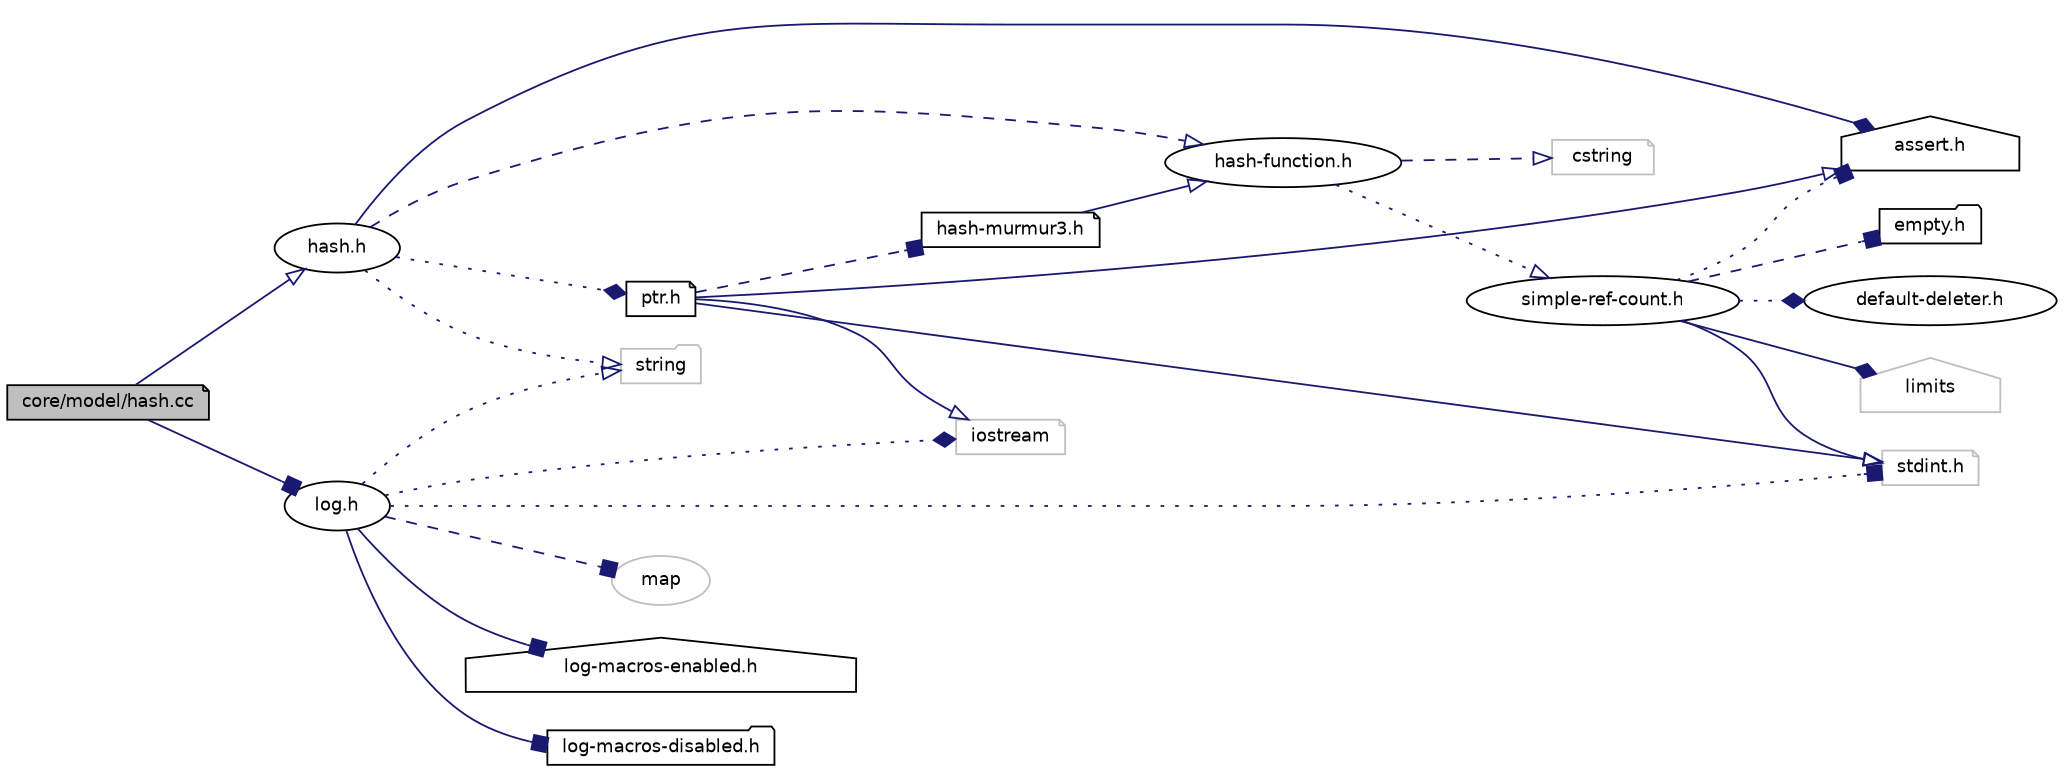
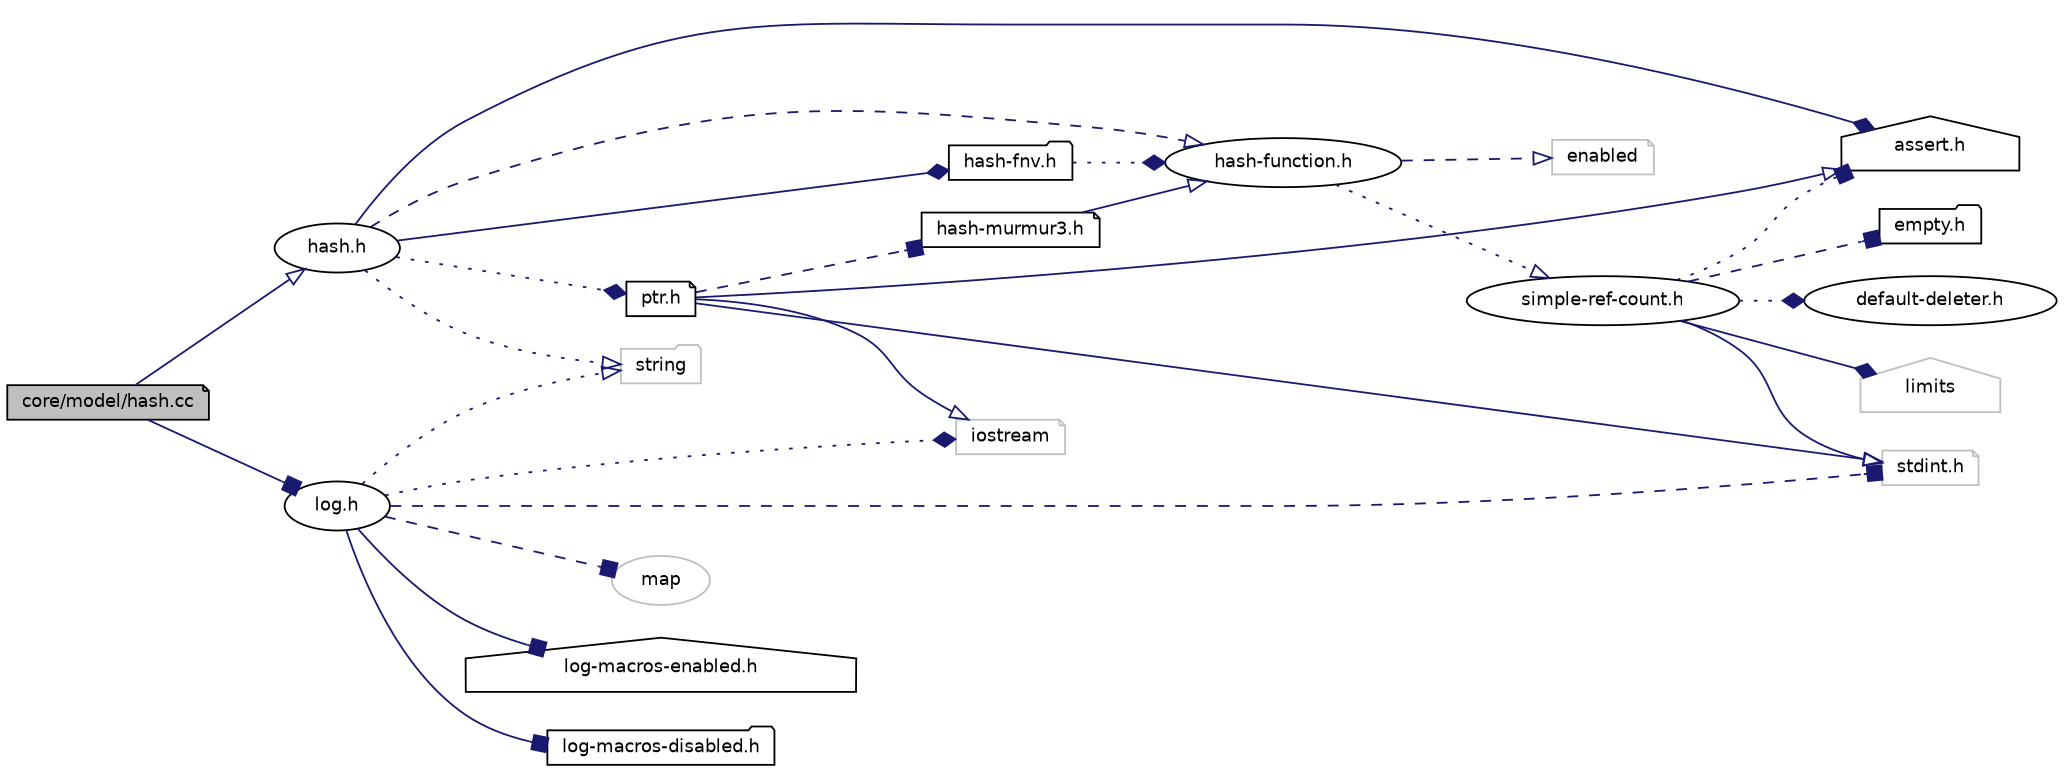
(1603, 157) -> (1603, 157)
none -> (1011, 163)
(1128, 506) -> (1128, 506)
